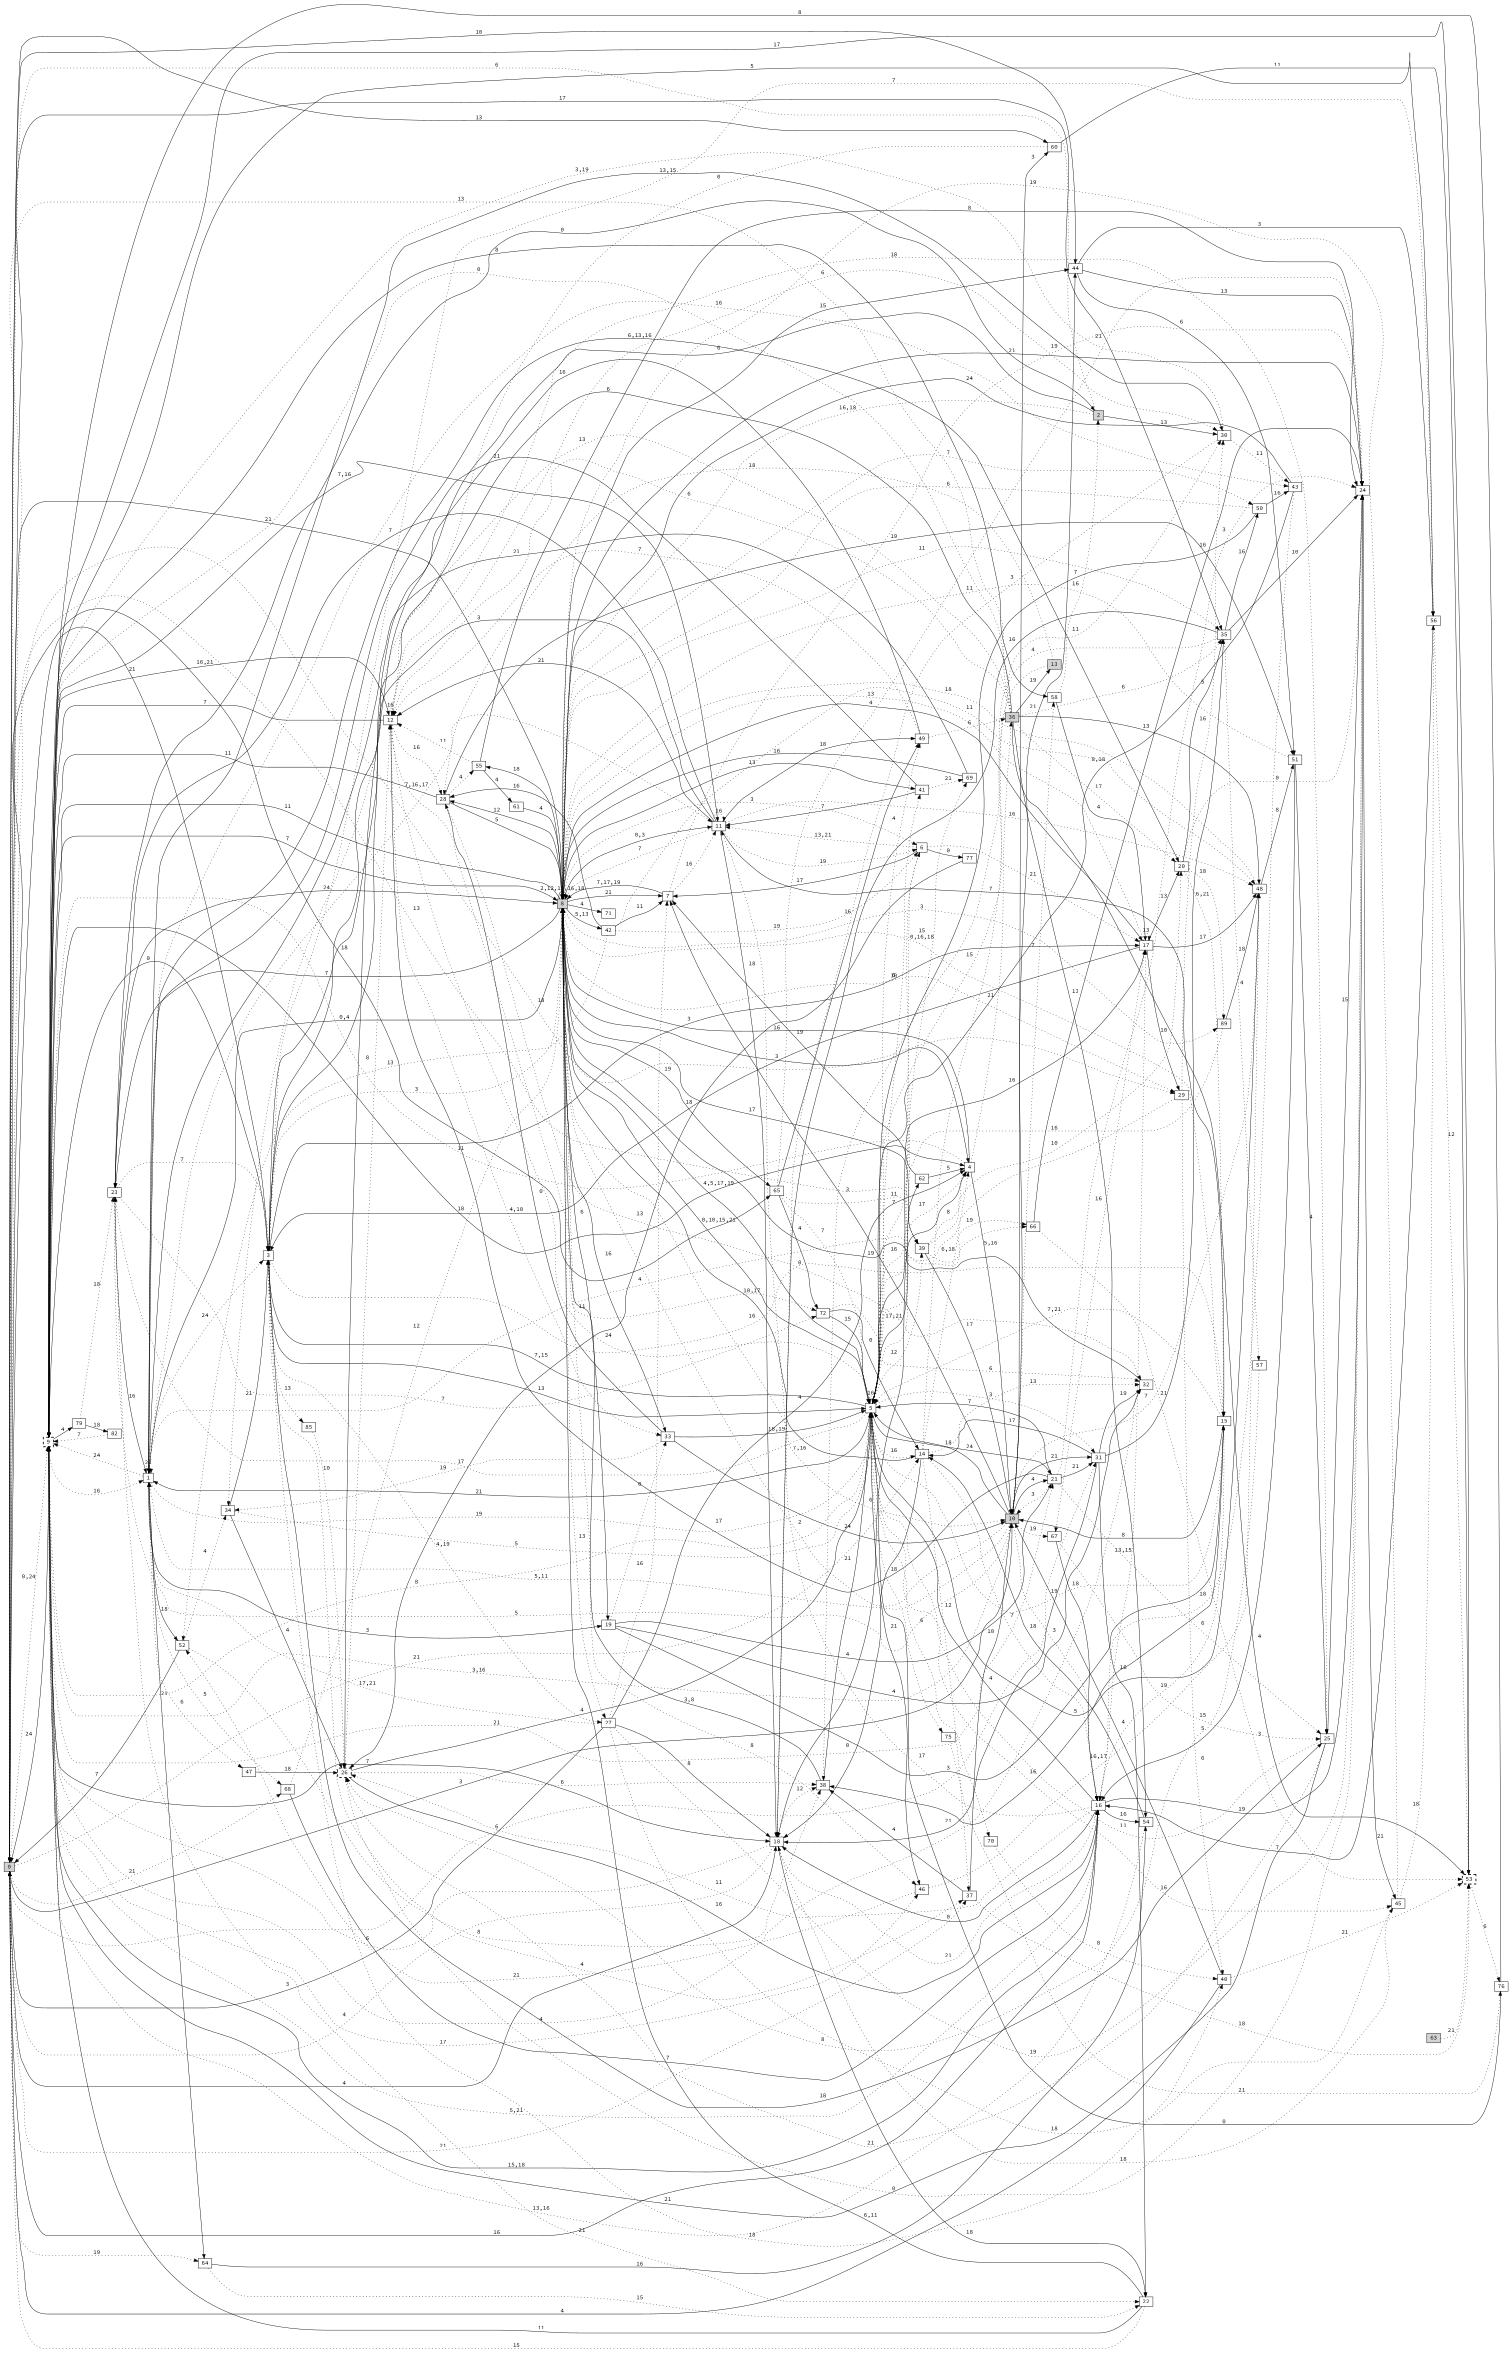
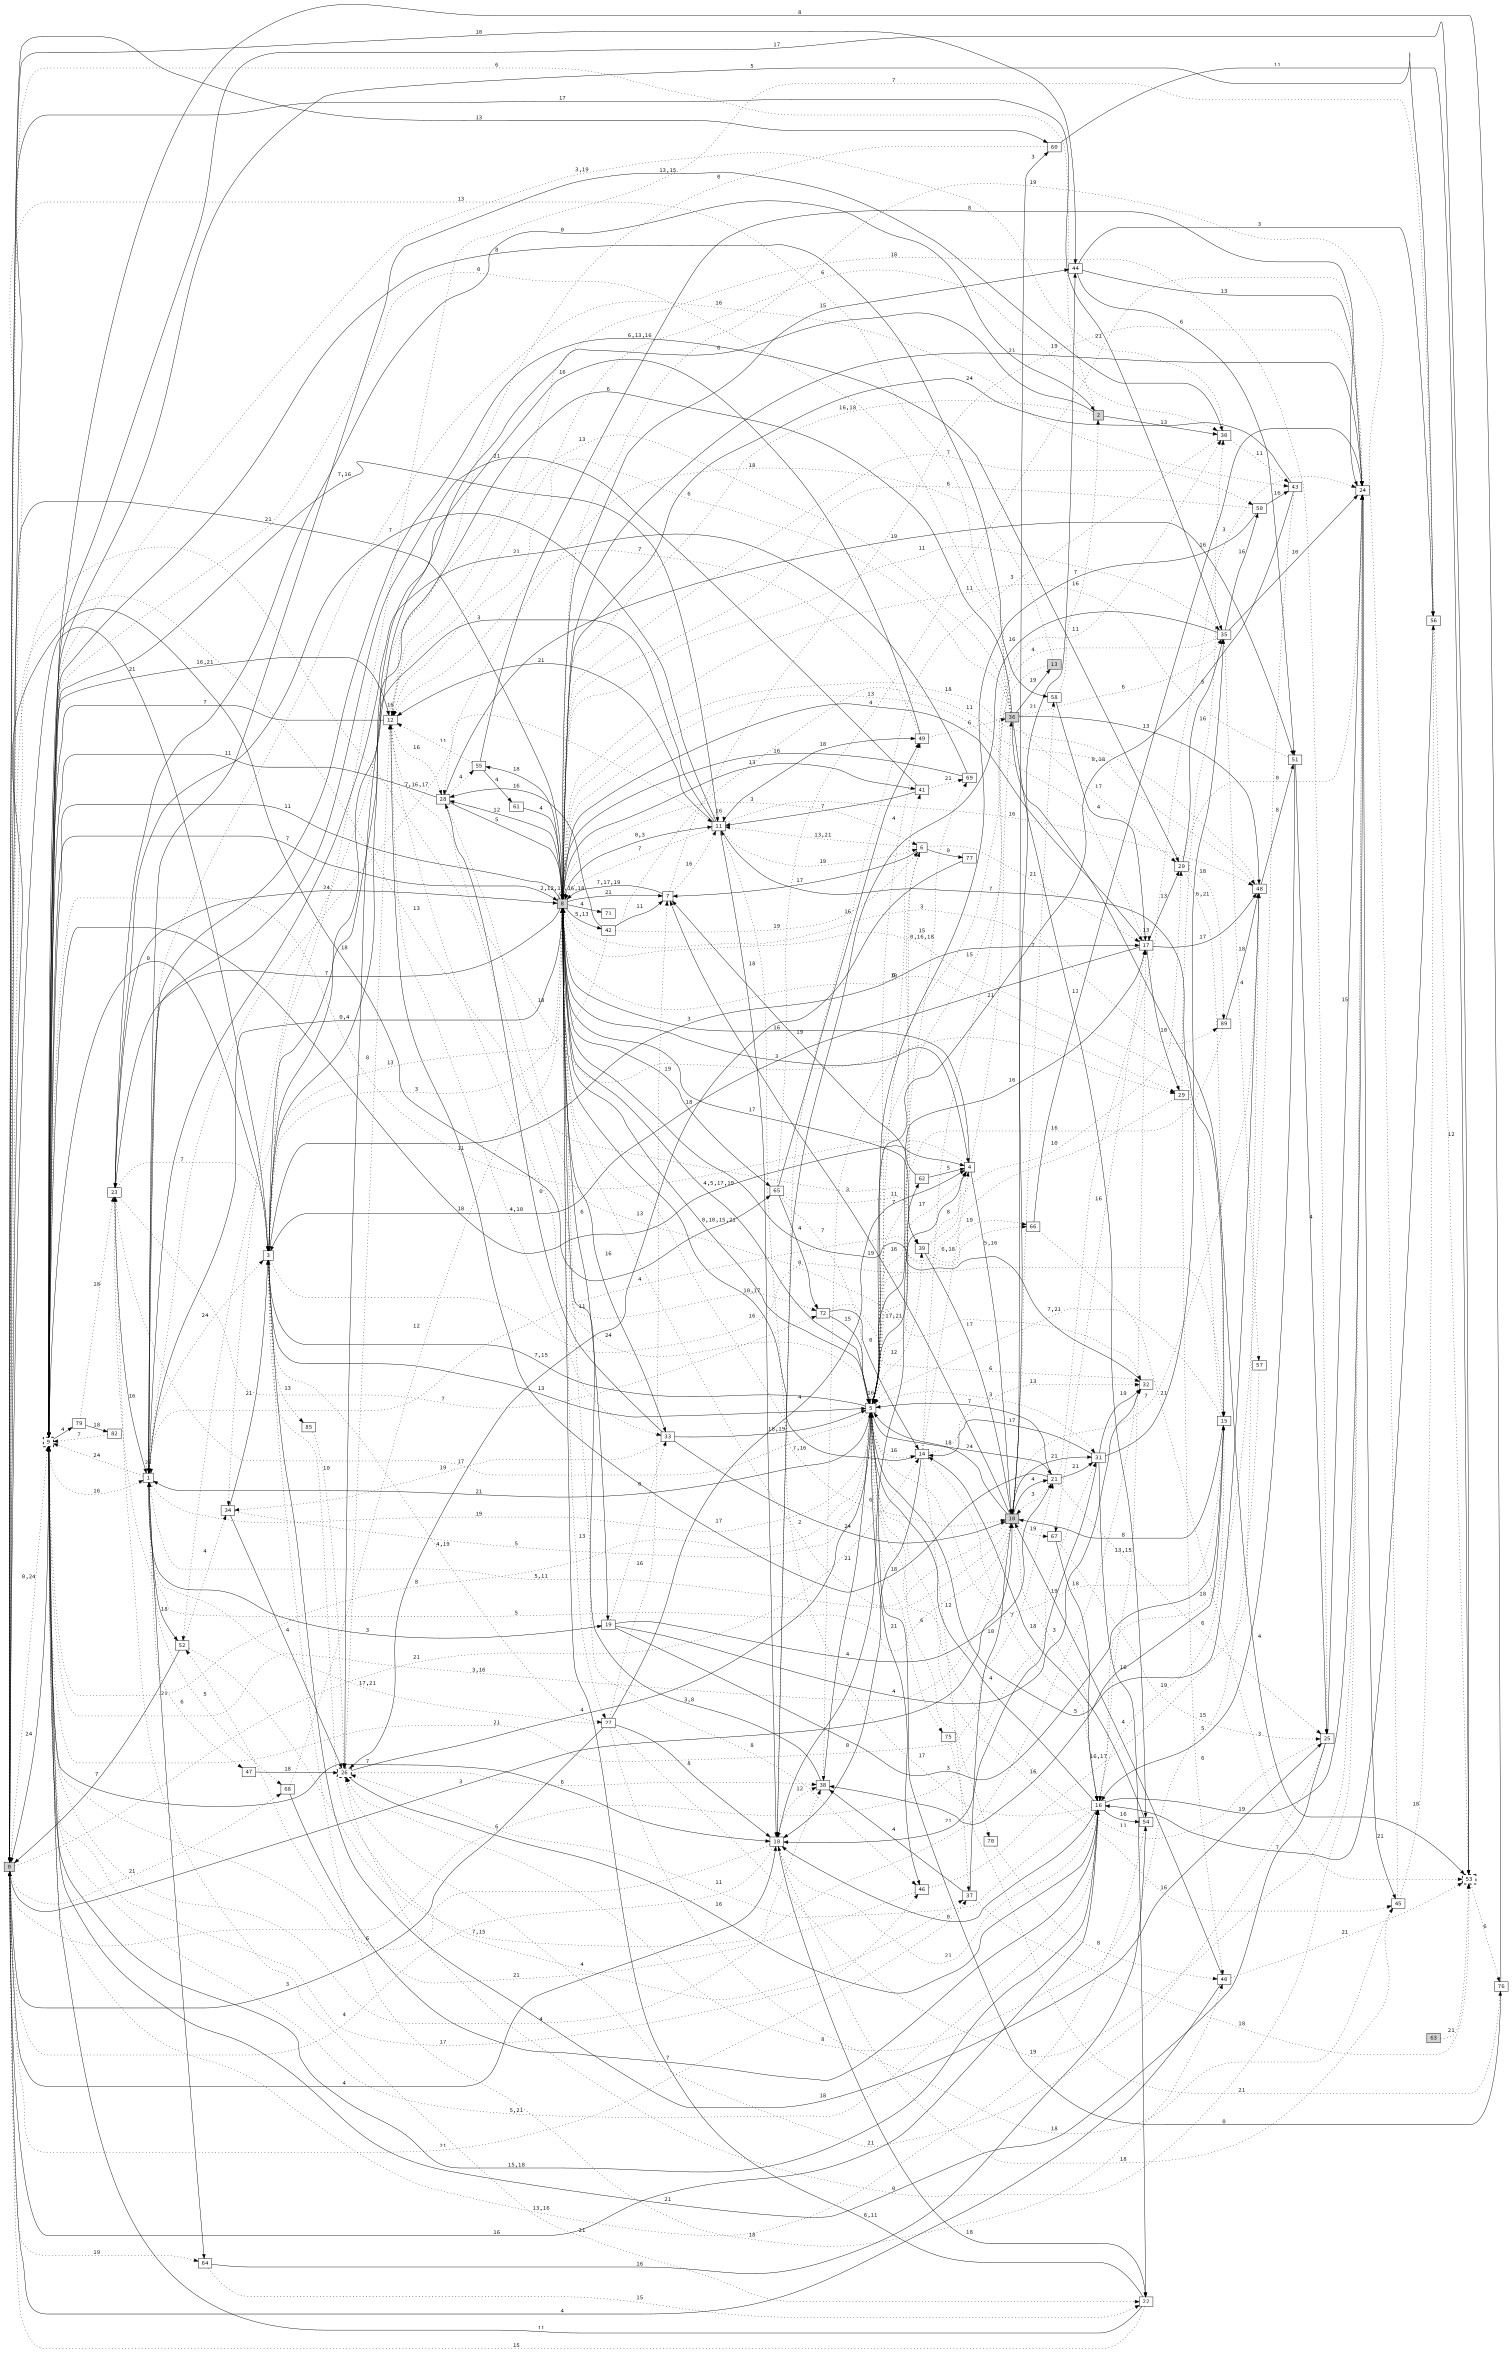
(479, 1932) -> (479, 1932)
